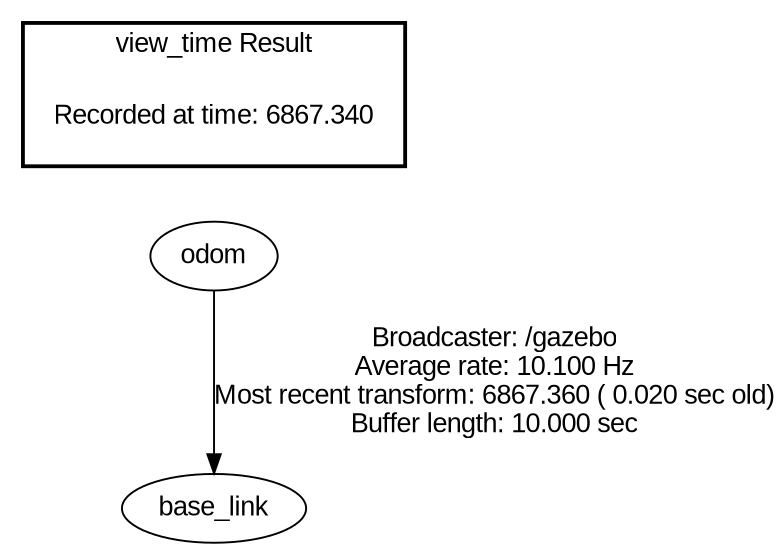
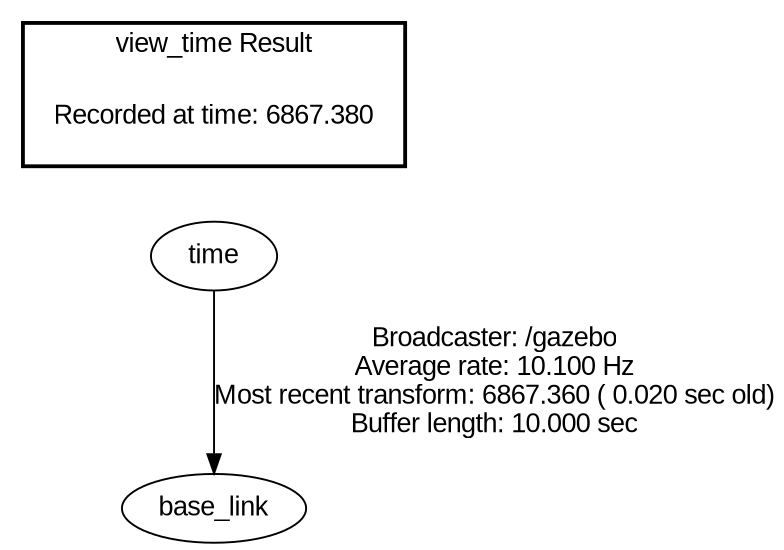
(214, 117) -> (214, 117)
(214, 256) -> (214, 256)
